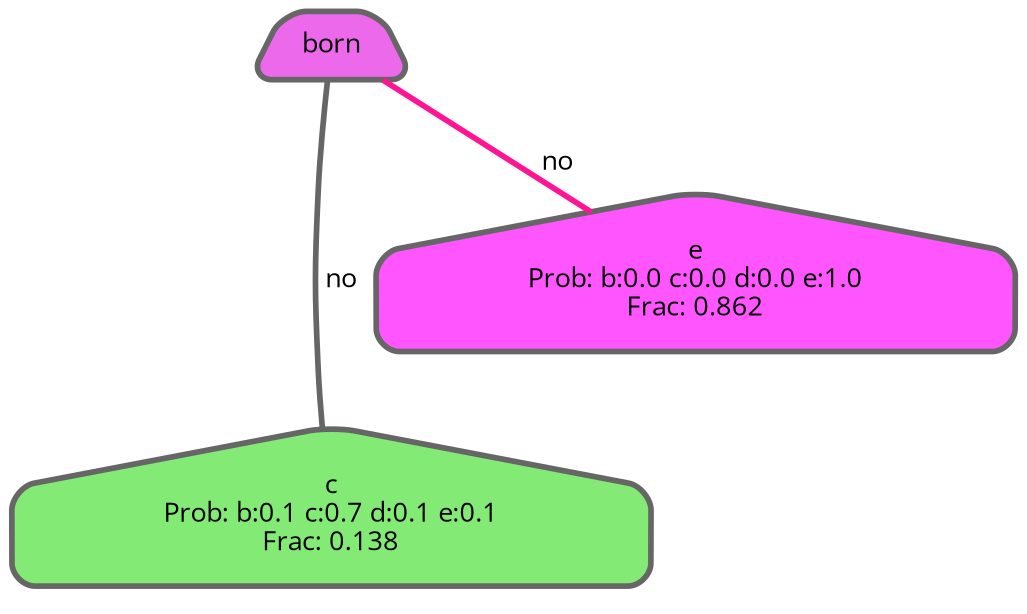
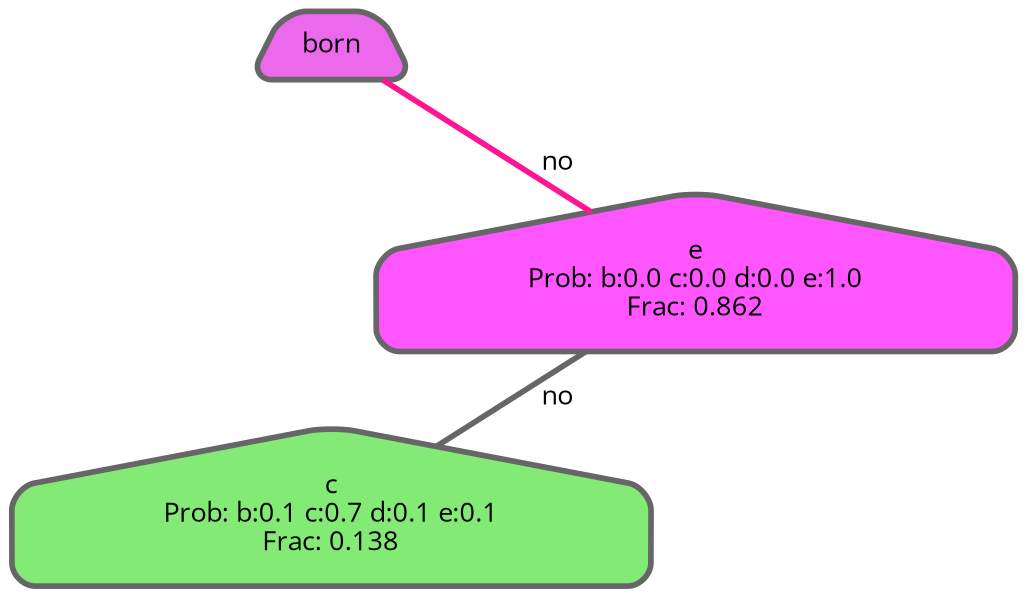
(316, 254) -> (511, 399)
